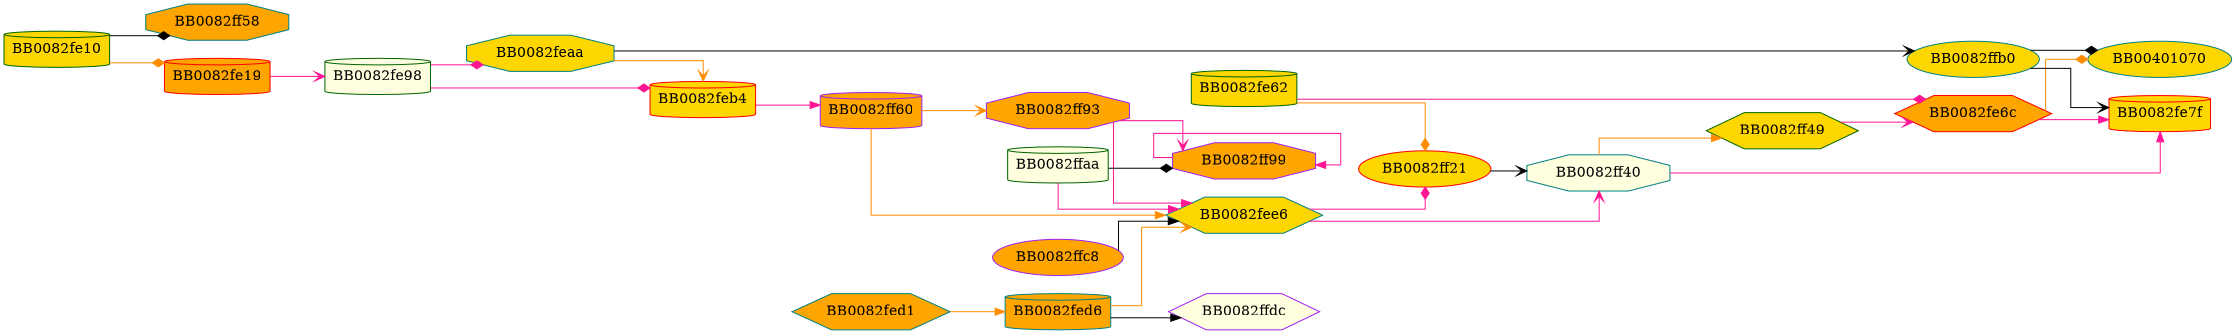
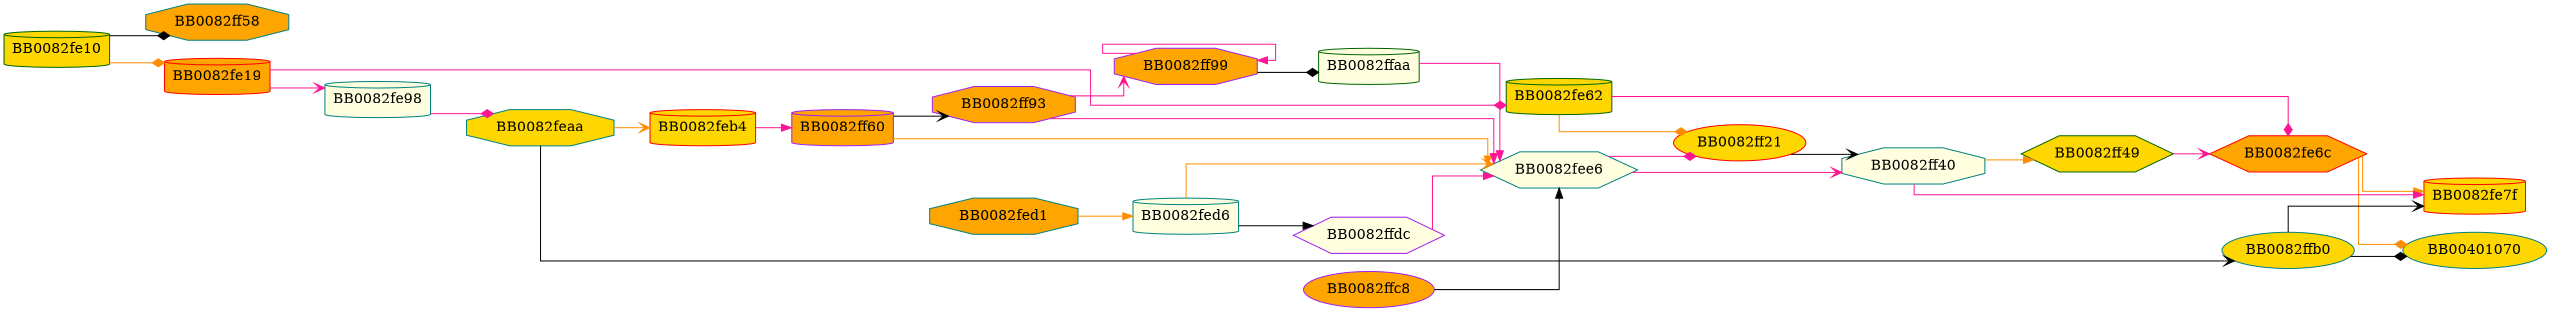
none -> (900, 70)
(378, 76) -> (378, 100)
(534, 88) -> none
(949, 111) -> (916, 116)
(2069, 120) -> (2370, 191)
(1134, 168) -> (1282, 72)
none -> (1433, 177)
(1244, 215) -> (1559, 170)
(871, 312) -> (1004, 216)
(1058, 312) -> (1186, 216)
